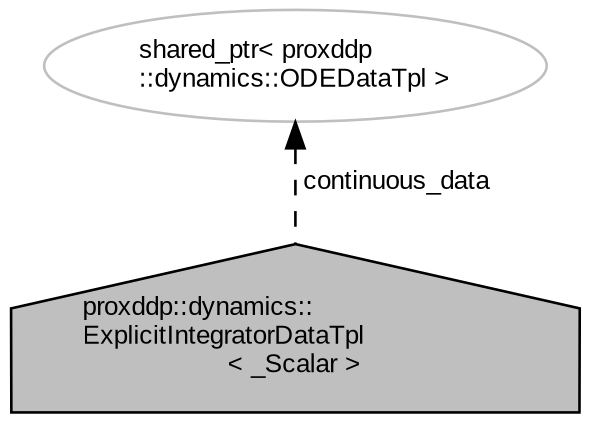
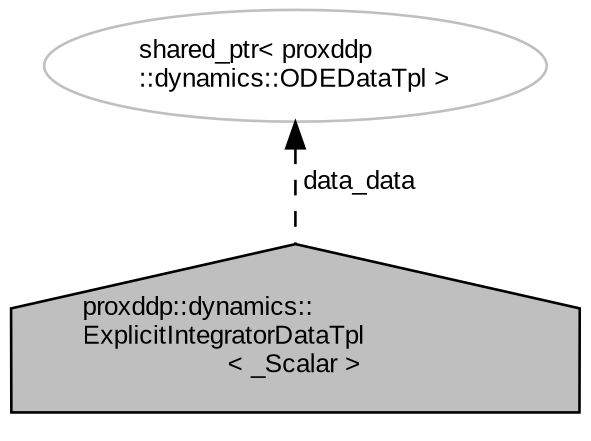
(393, 182) -> (355, 182)
